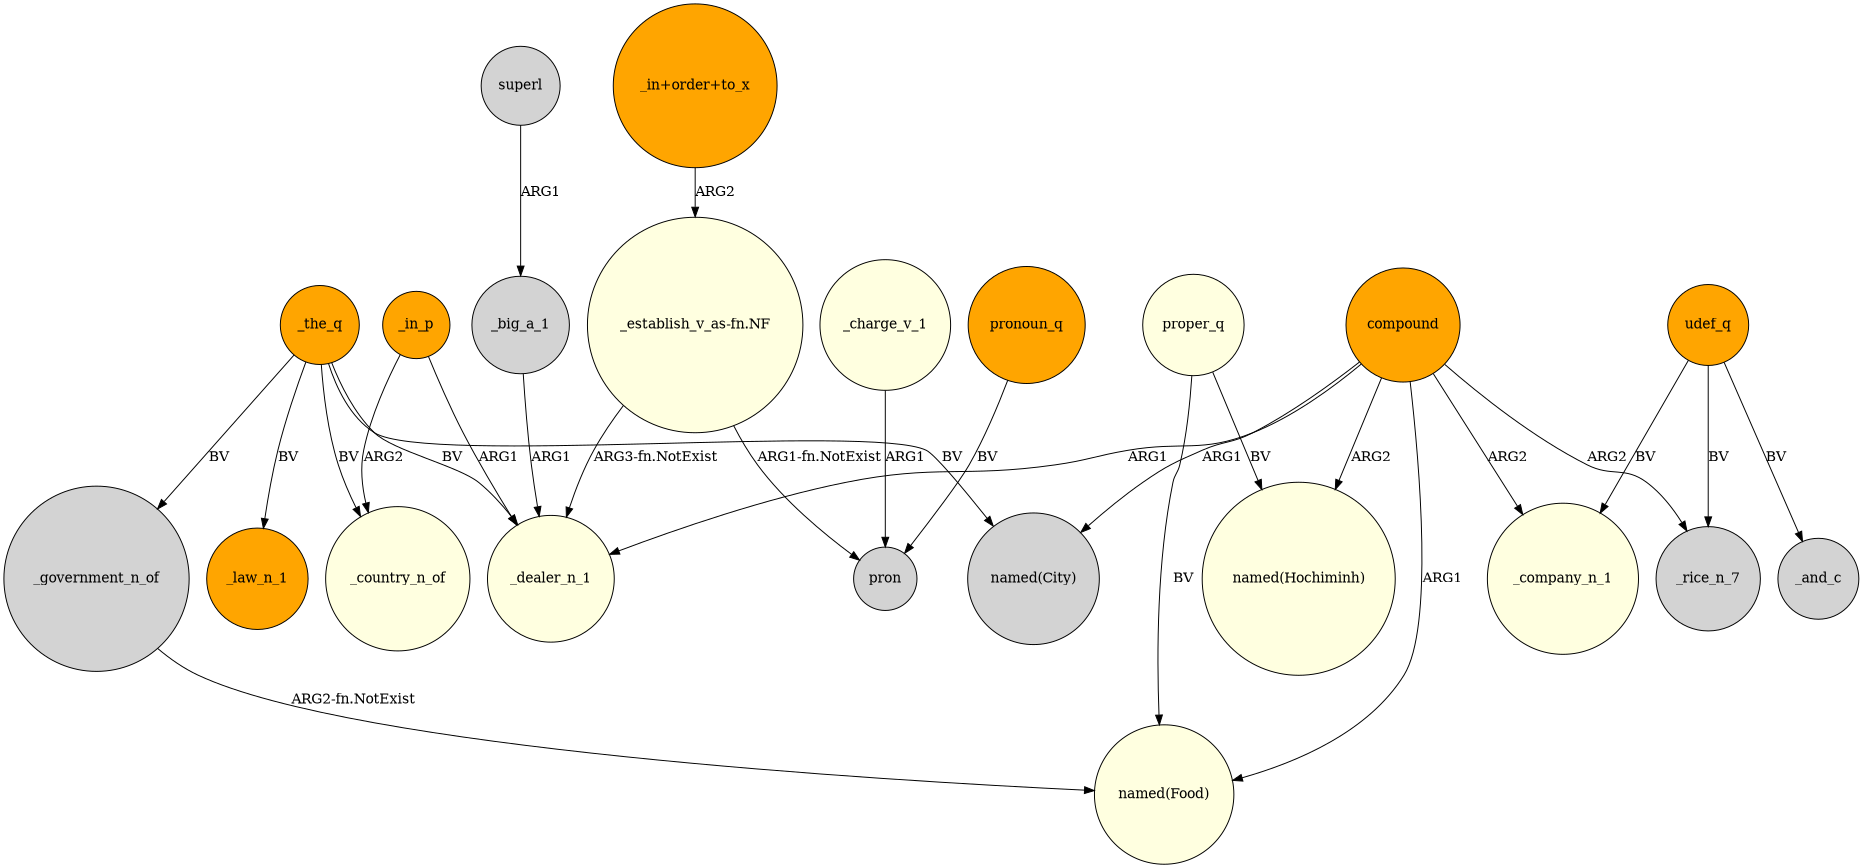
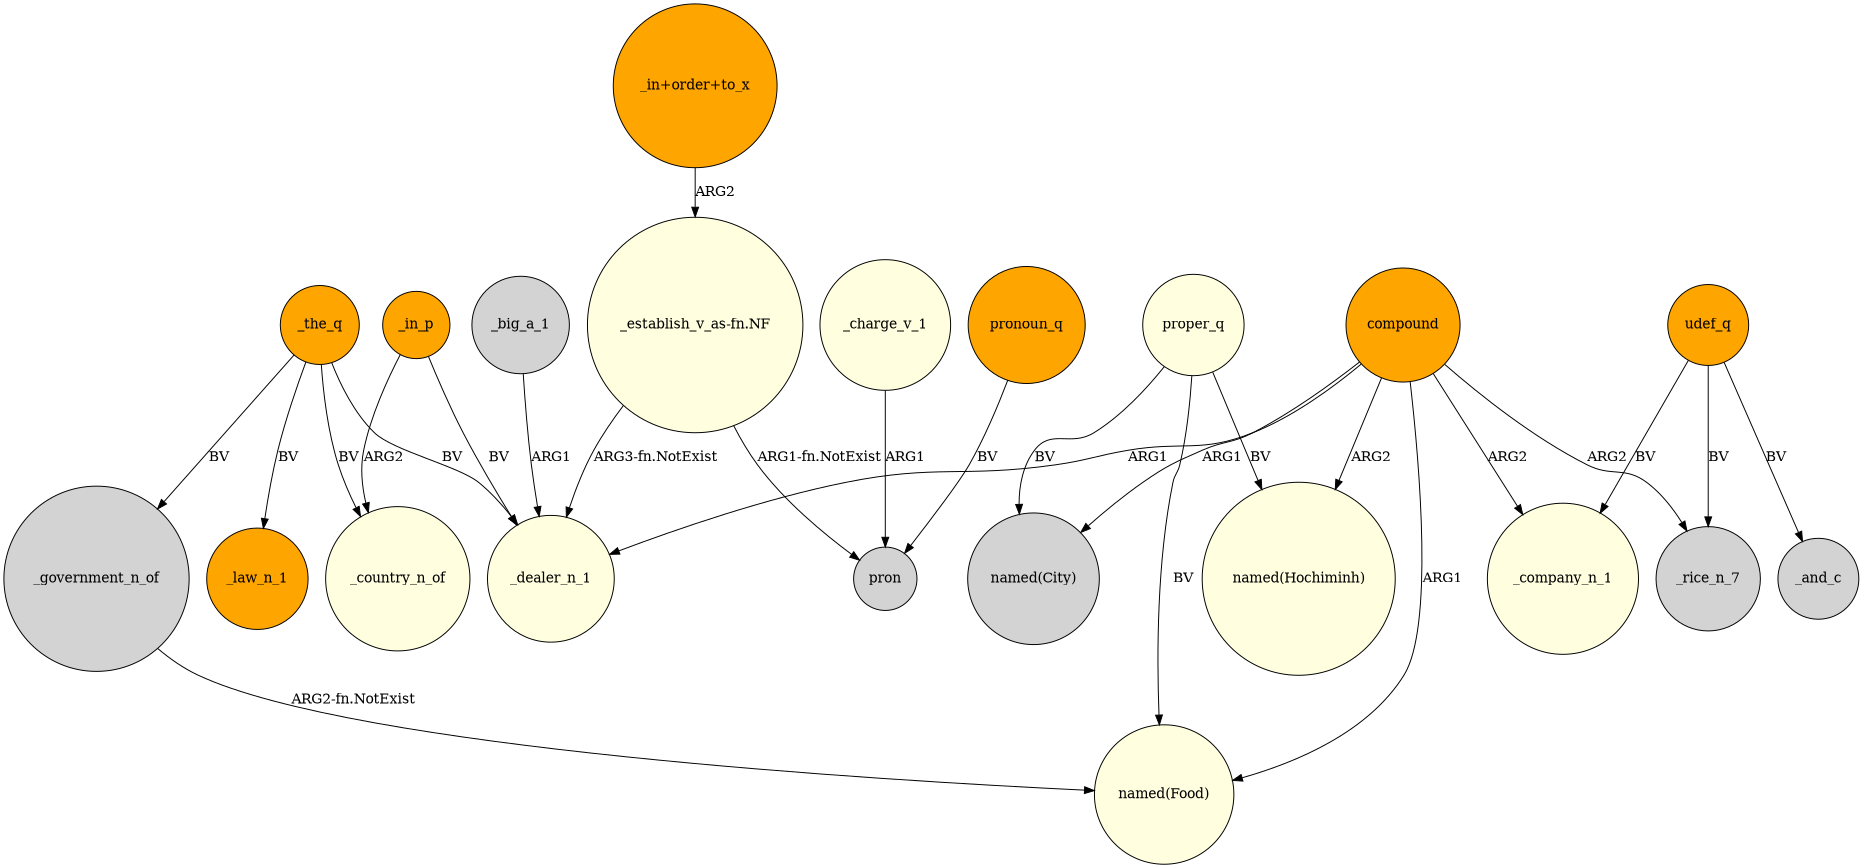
(521, 86) -> none
(653, 444) -> (1083, 437)
(499, 458) -> (499, 458)
